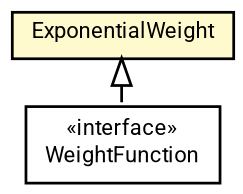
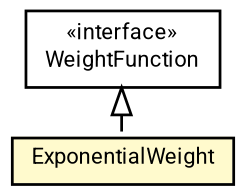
(122, 96) -> (122, 126)
